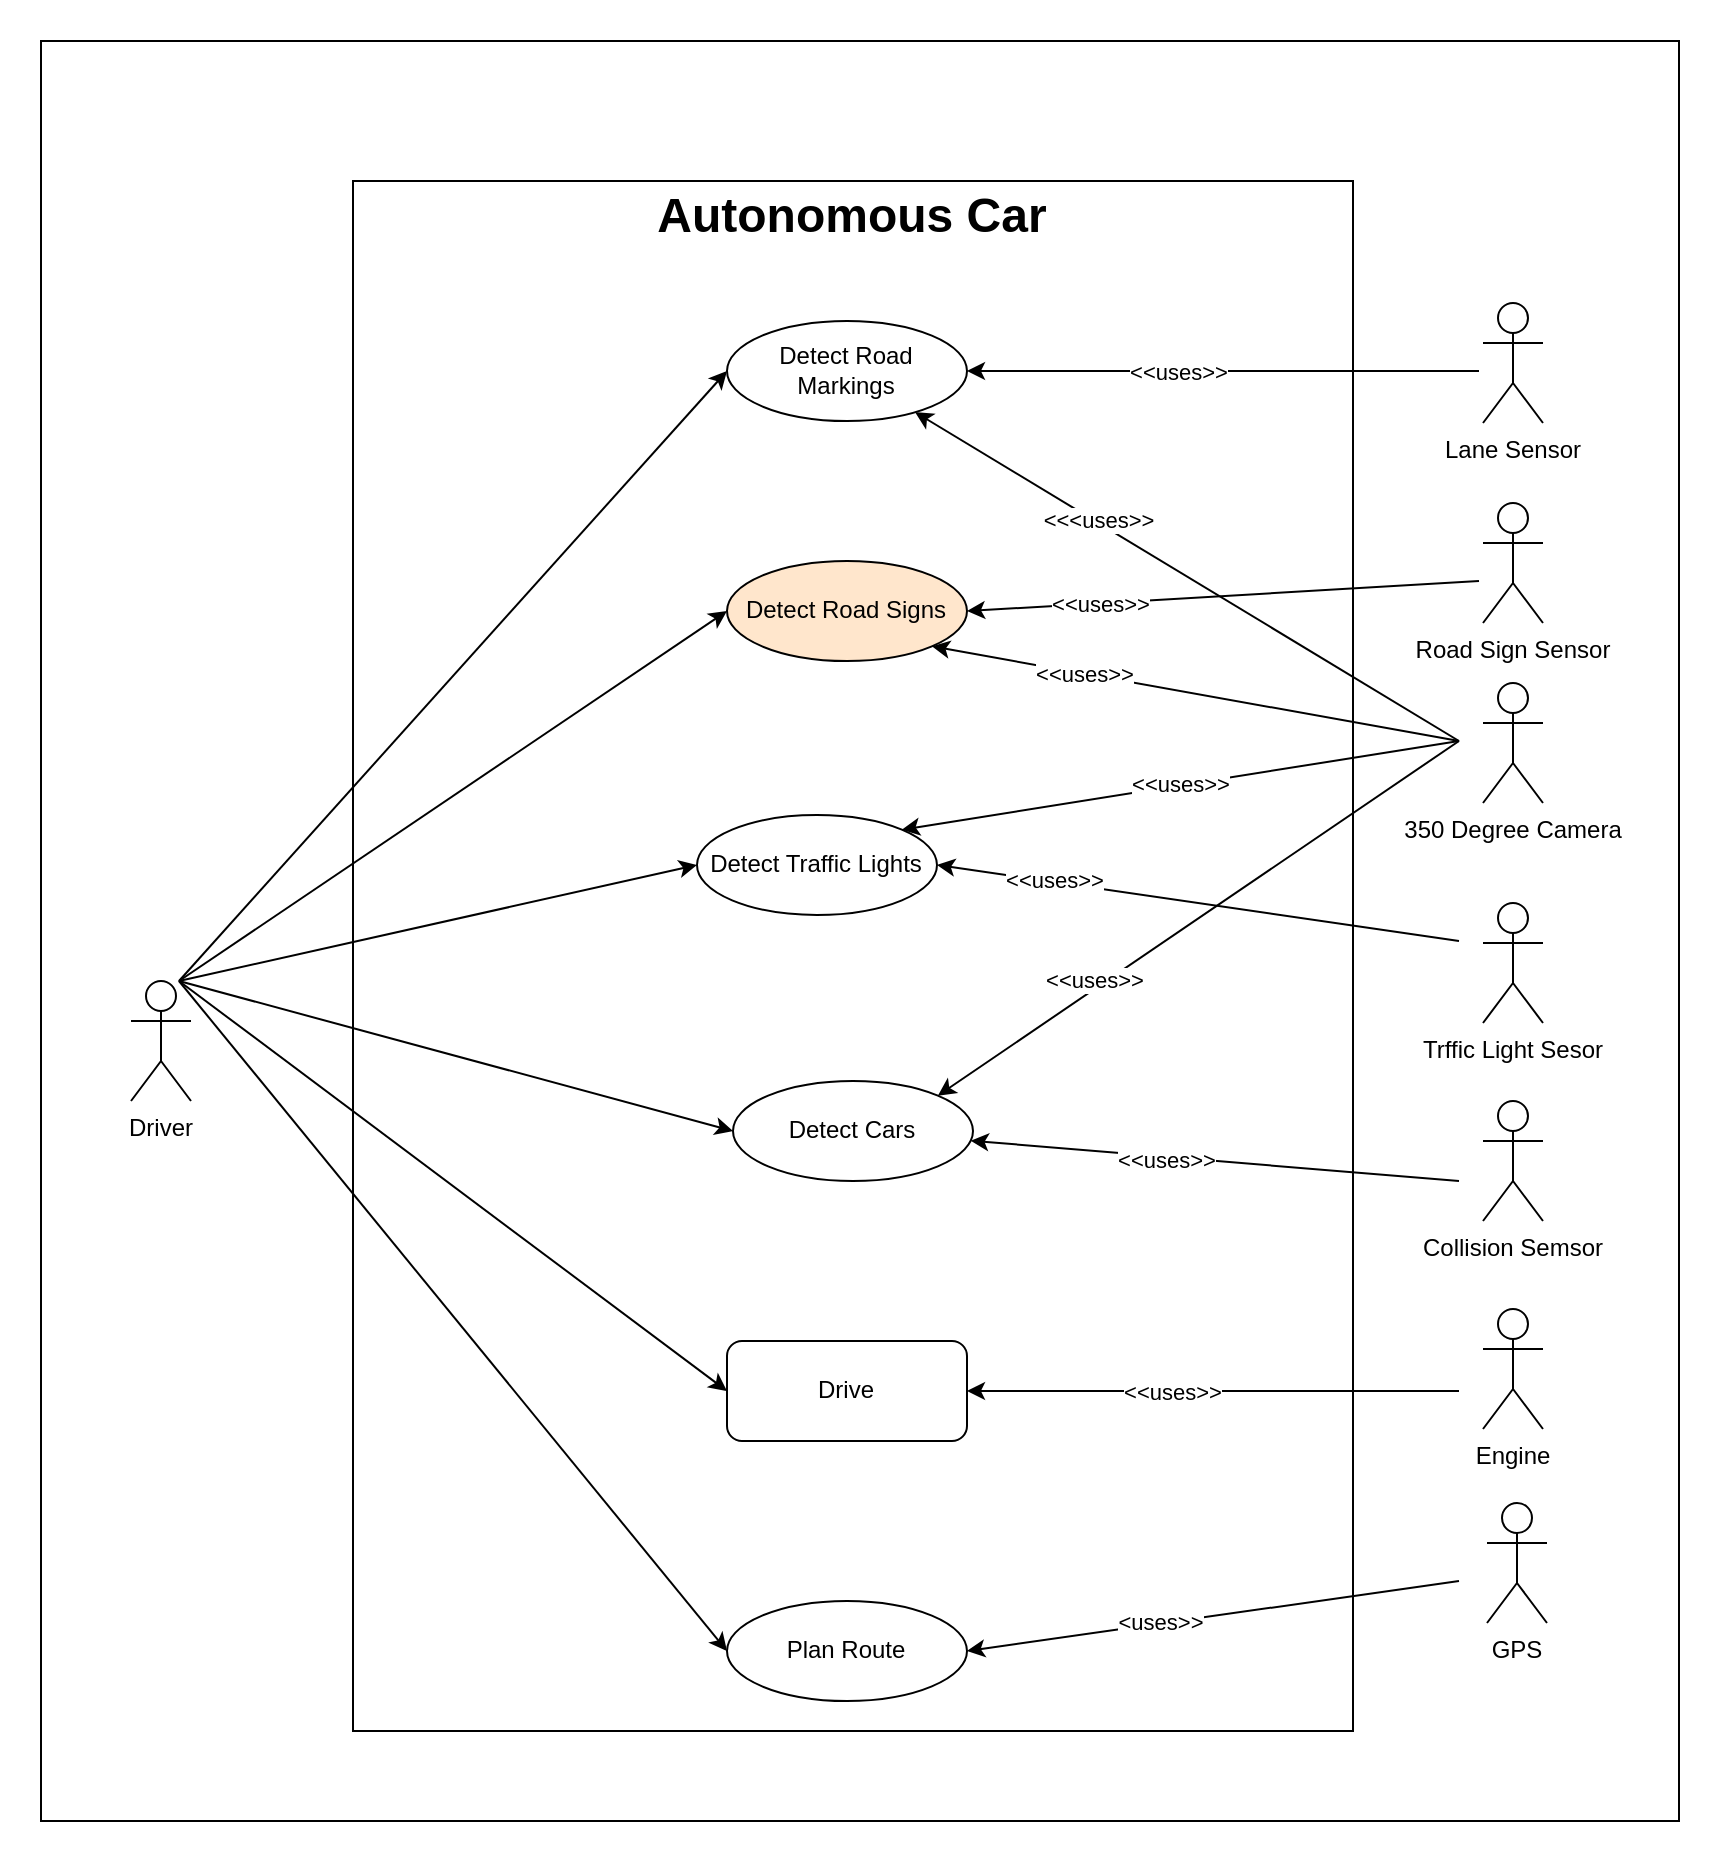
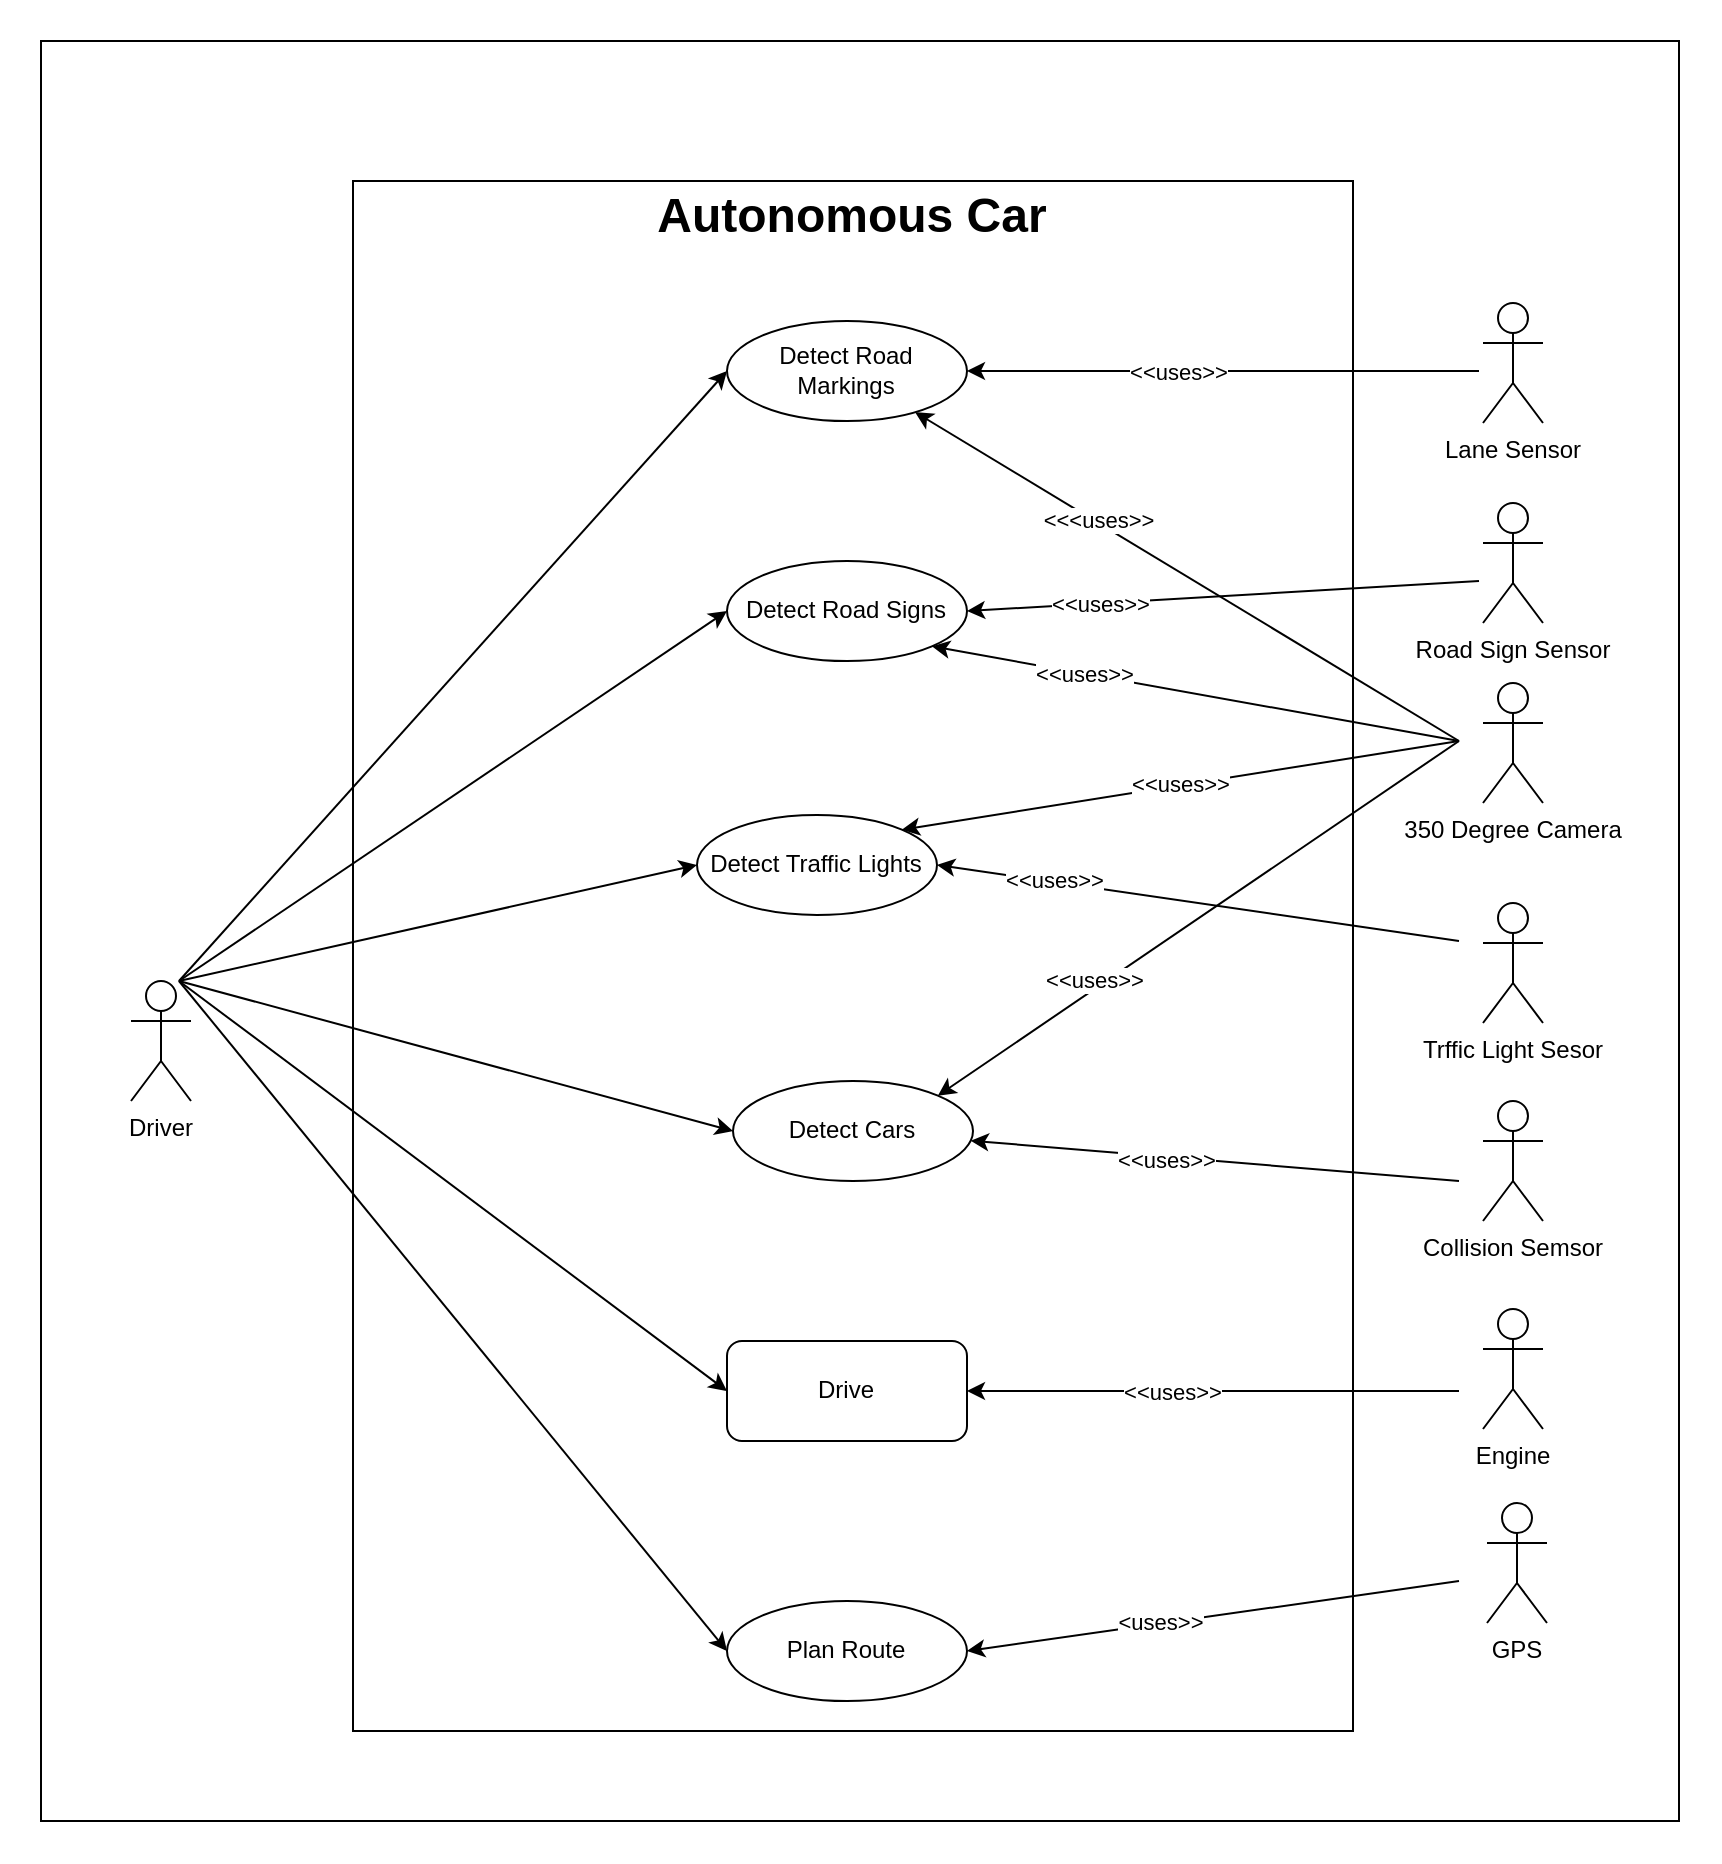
(847, 611) -> (847, 611)
